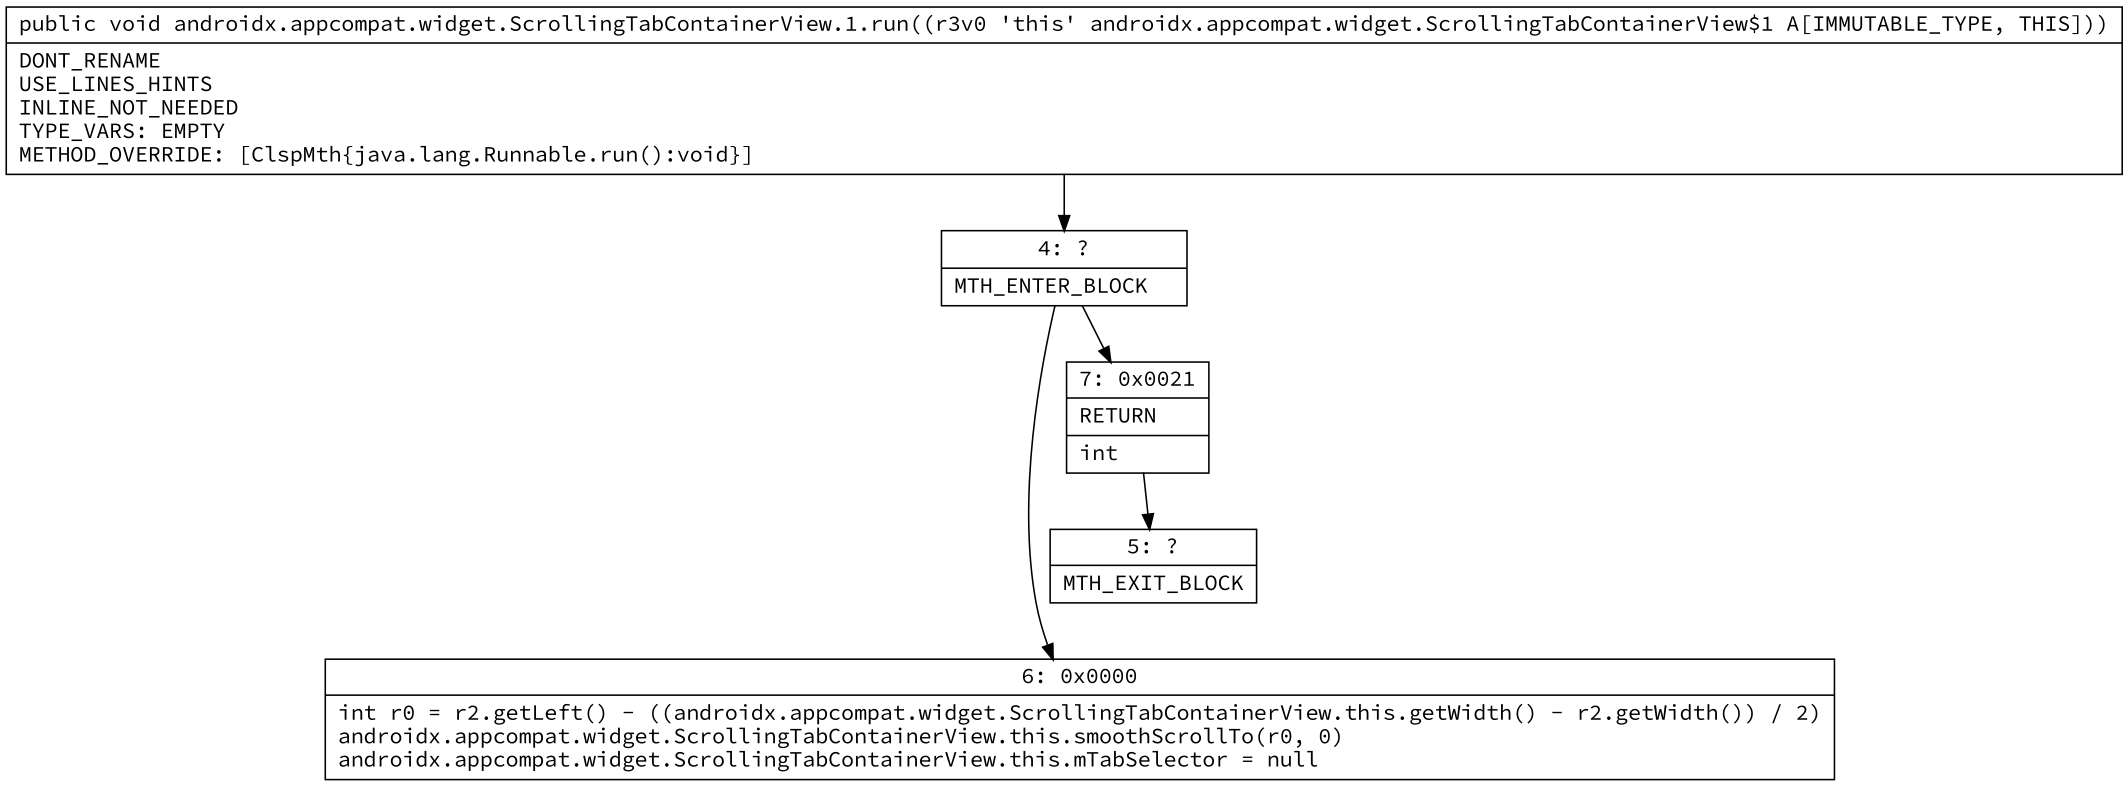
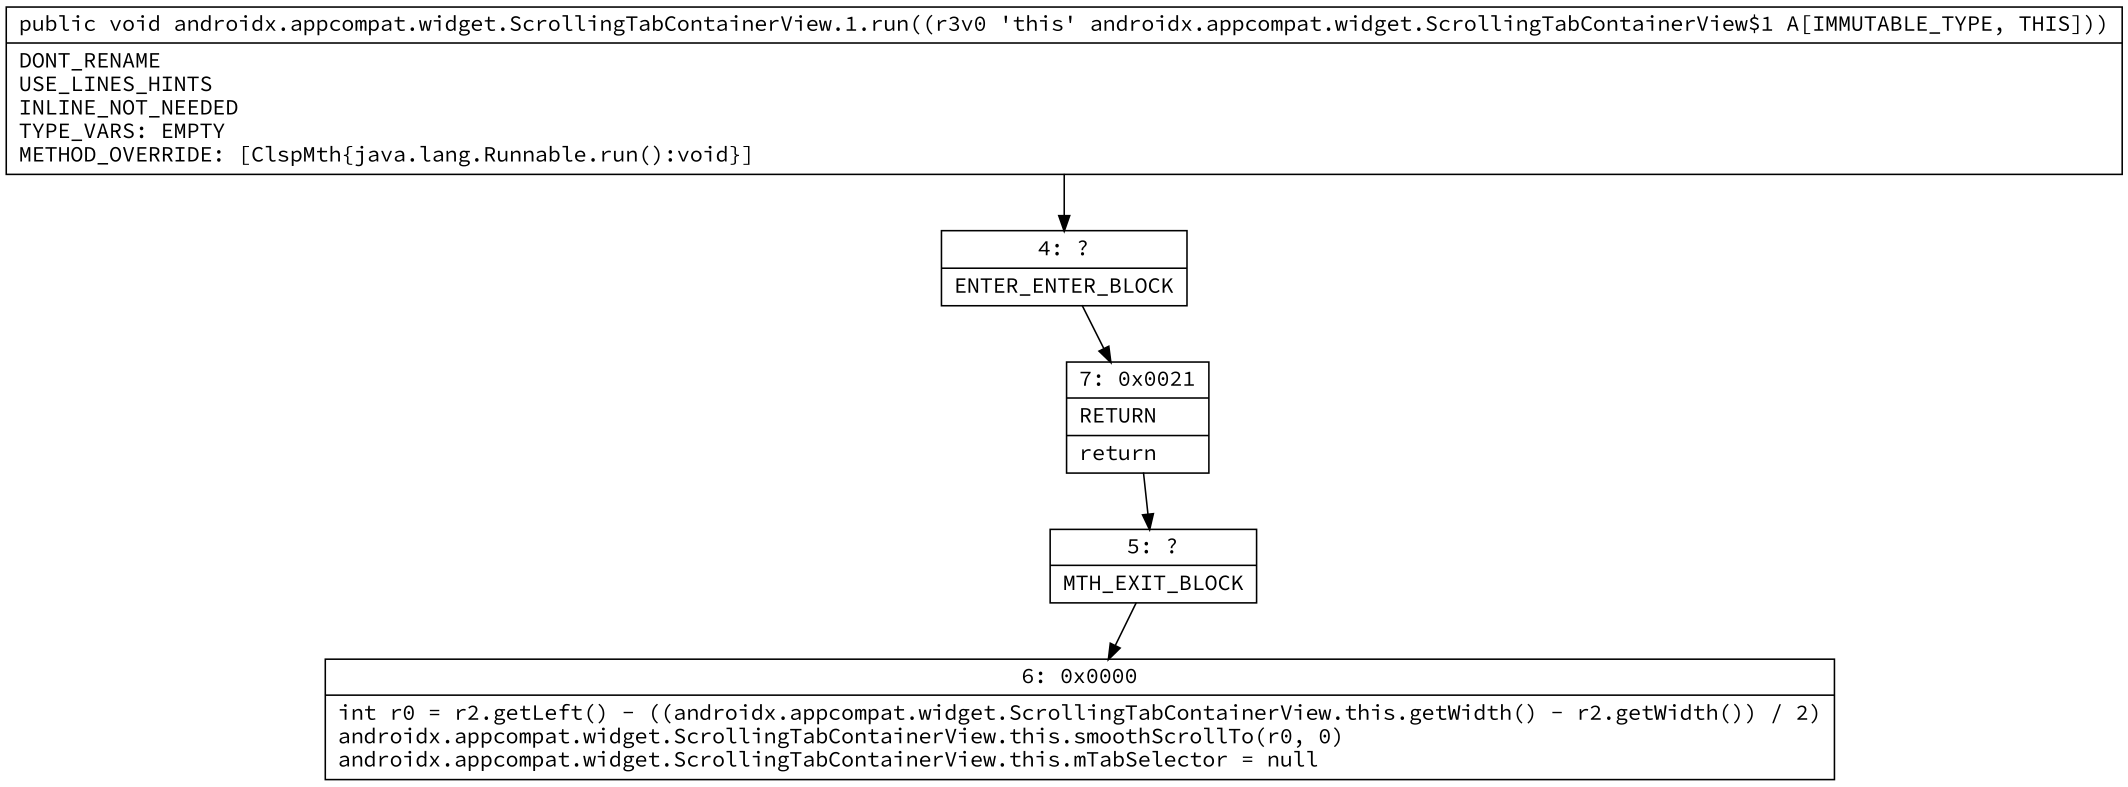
(1051, 286) -> (1064, 286)
(1099, 454) -> (1118, 454)
(1030, 475) -> (1126, 624)
